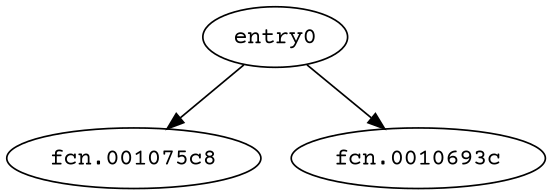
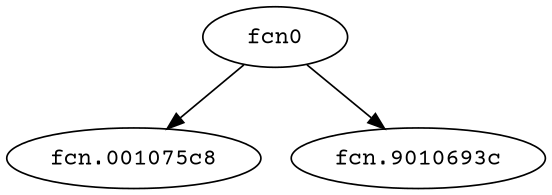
(275, 37) -> (275, 37)
(418, 158) -> (418, 158)
